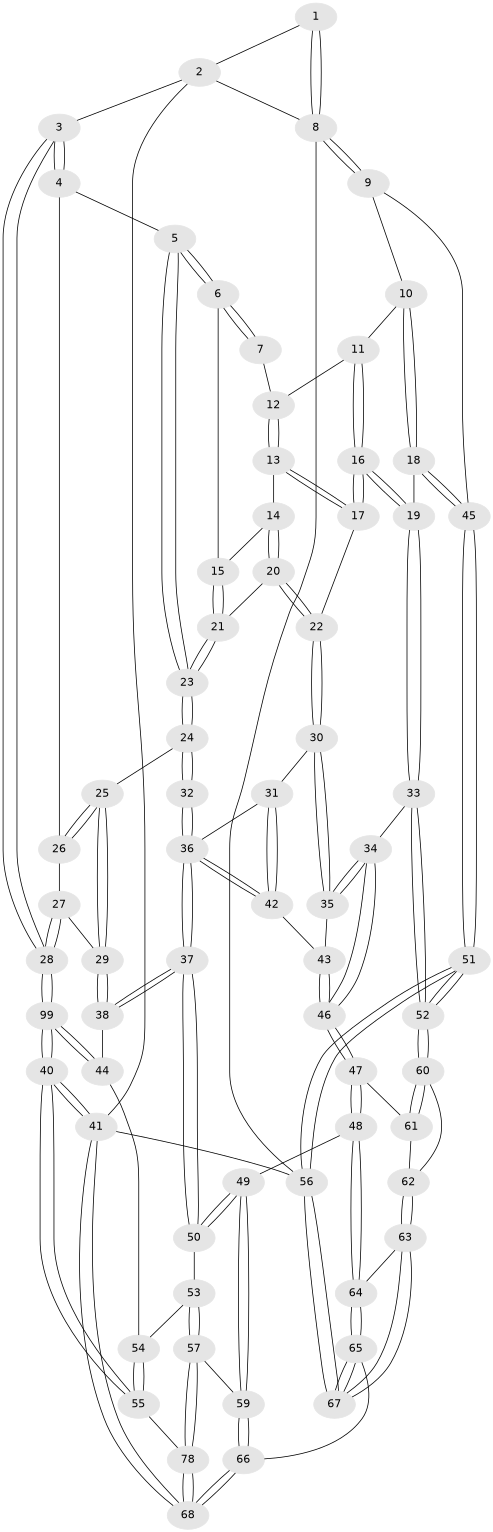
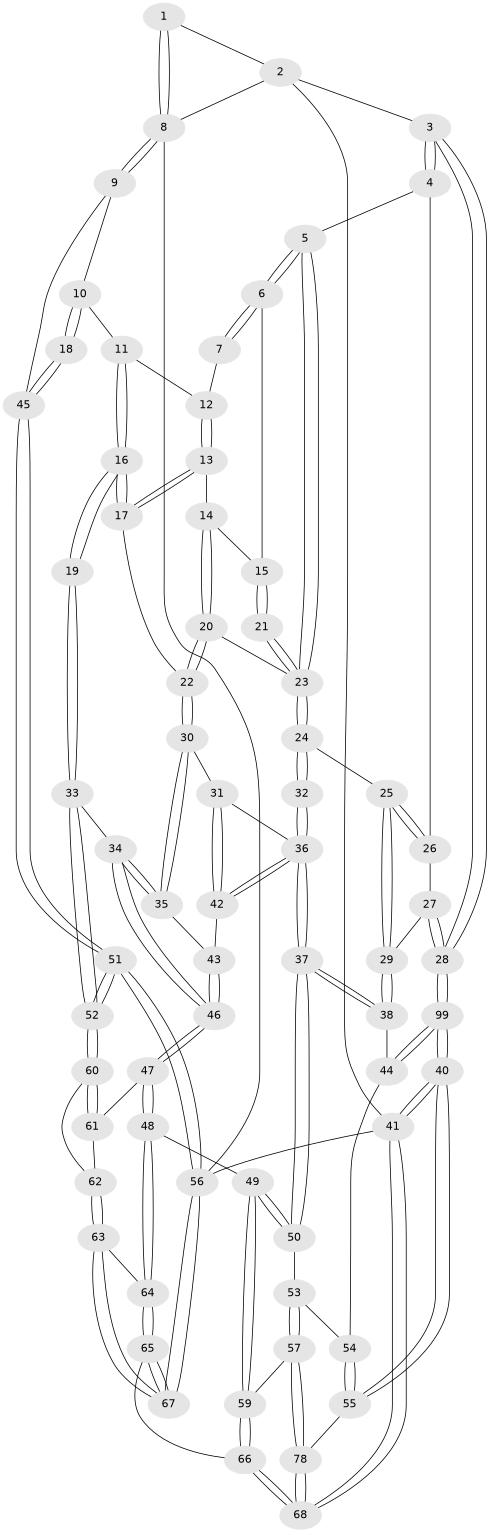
(414, 489) -> none
(246, 600) -> (254, 655)
